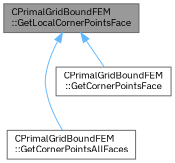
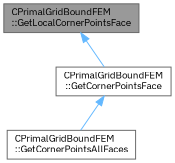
(46, 86) -> (90, 117)
